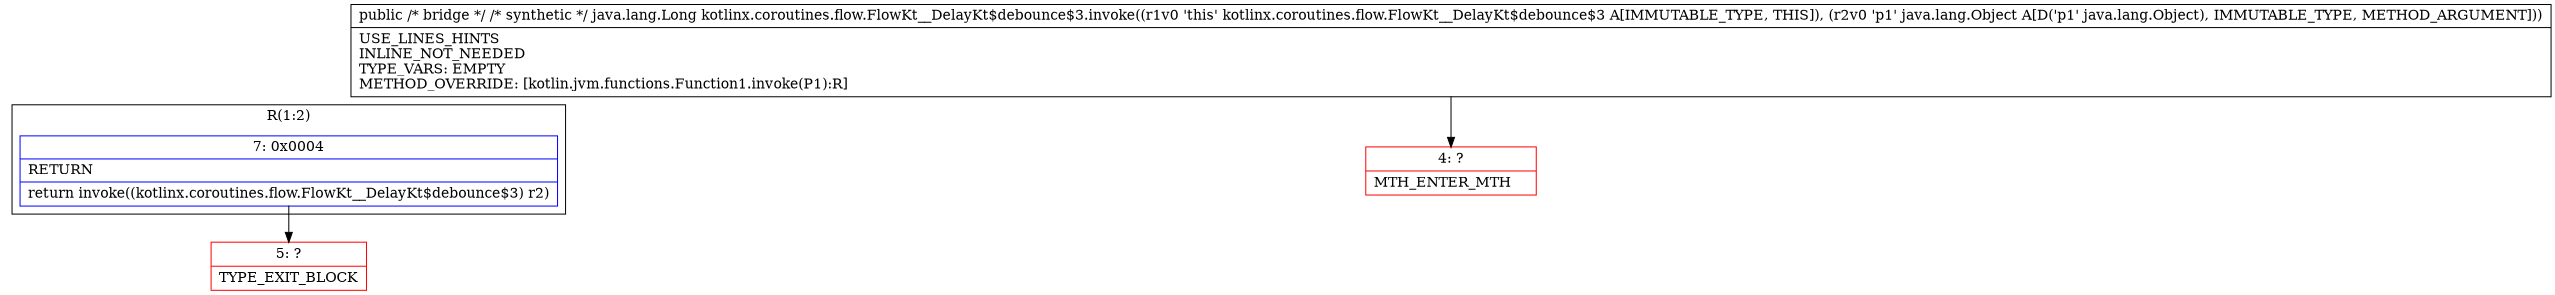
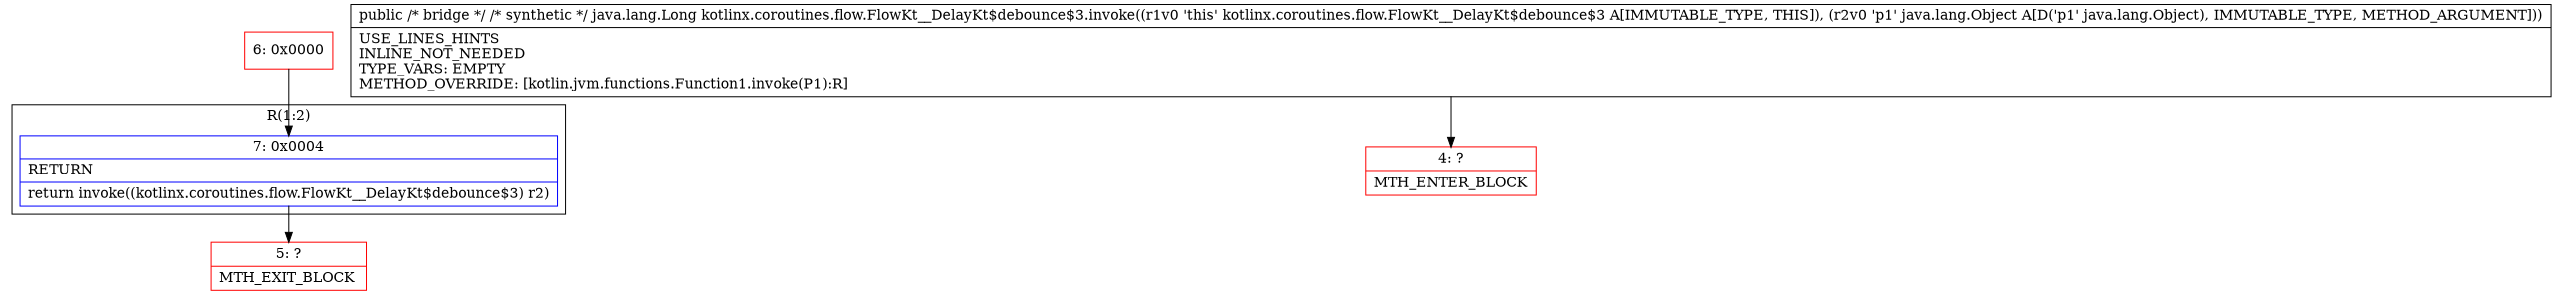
none -> (289, 51)
(1442, 183) -> (1451, 183)
(289, 278) -> (287, 278)
